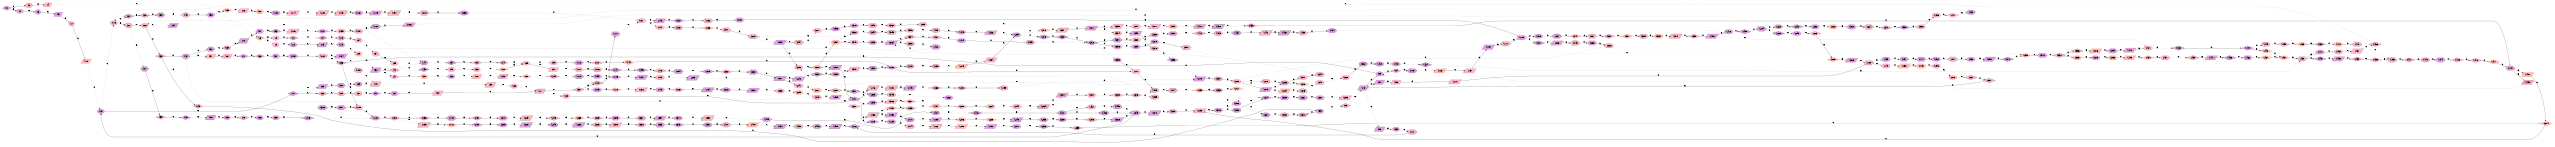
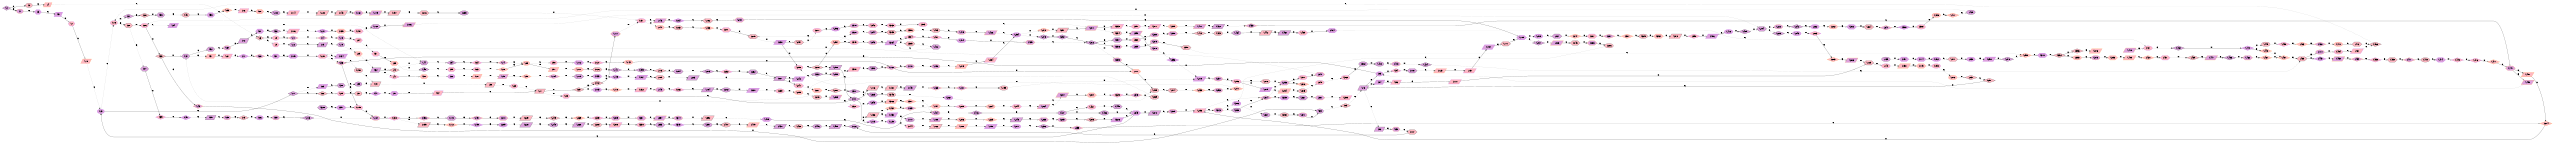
(2113, 51) -> none
(2374, 52) -> (2365, 44)
(1877, 61) -> none
(1312, 113) -> (1312, 118)
